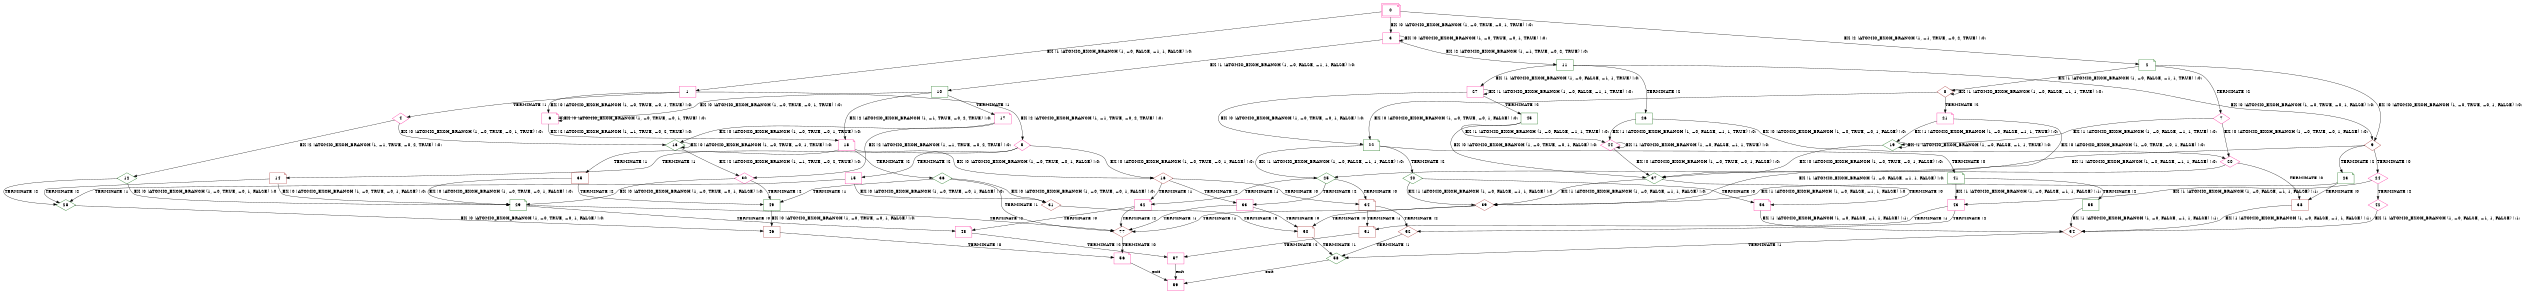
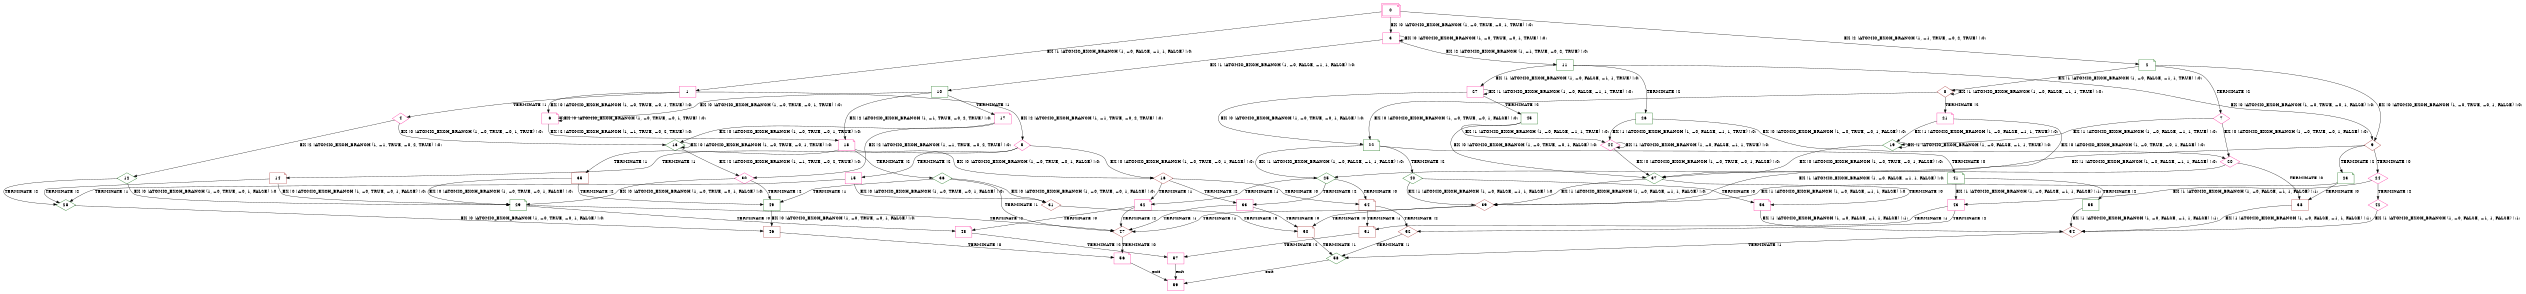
(1122, 232) -> (1122, 232)
